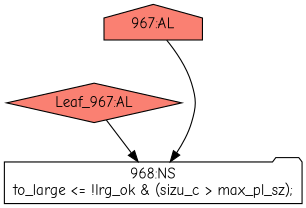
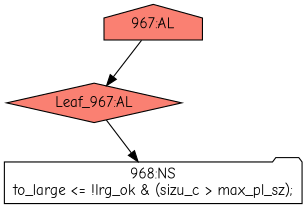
(194, 95) -> (127, 59)
